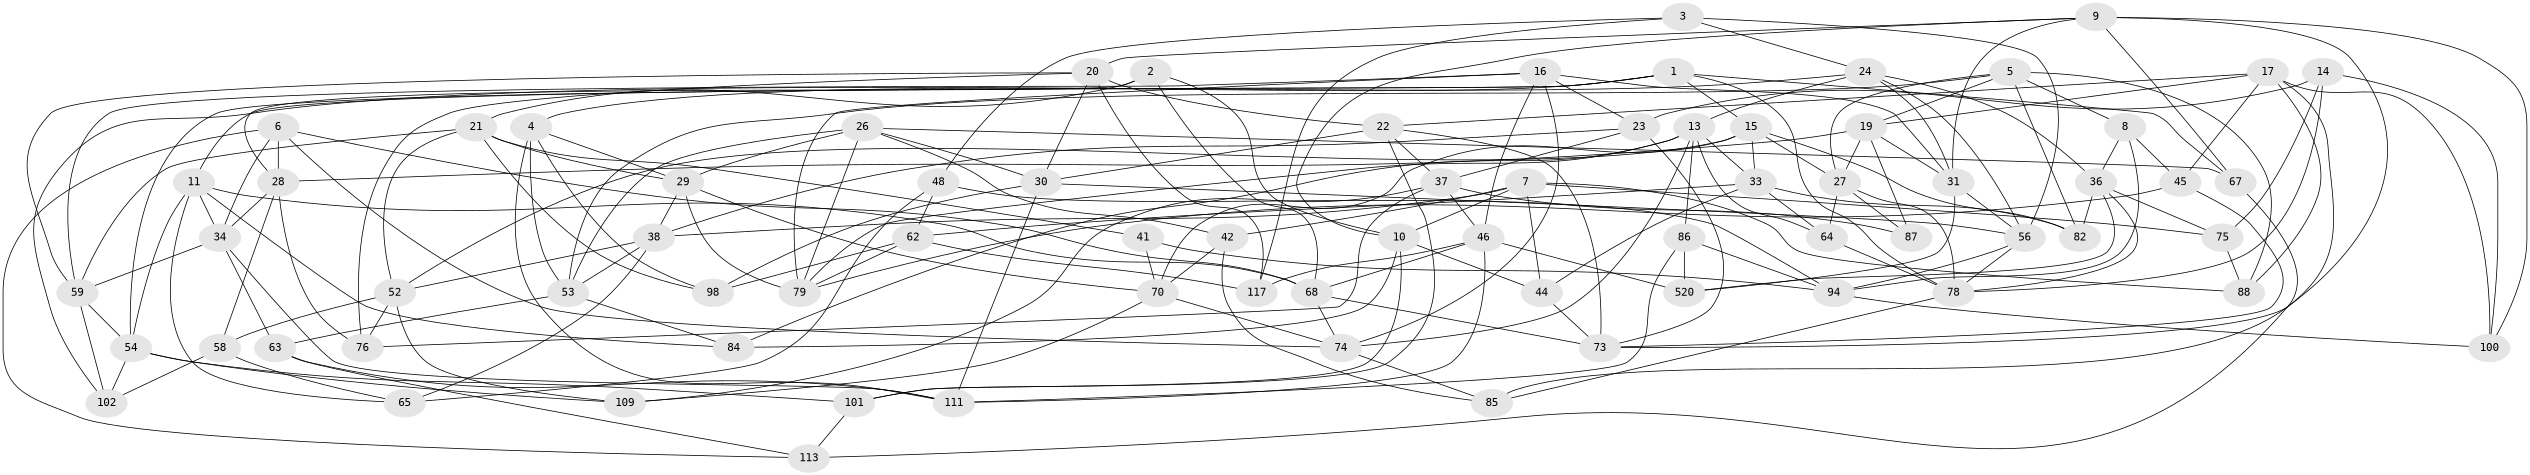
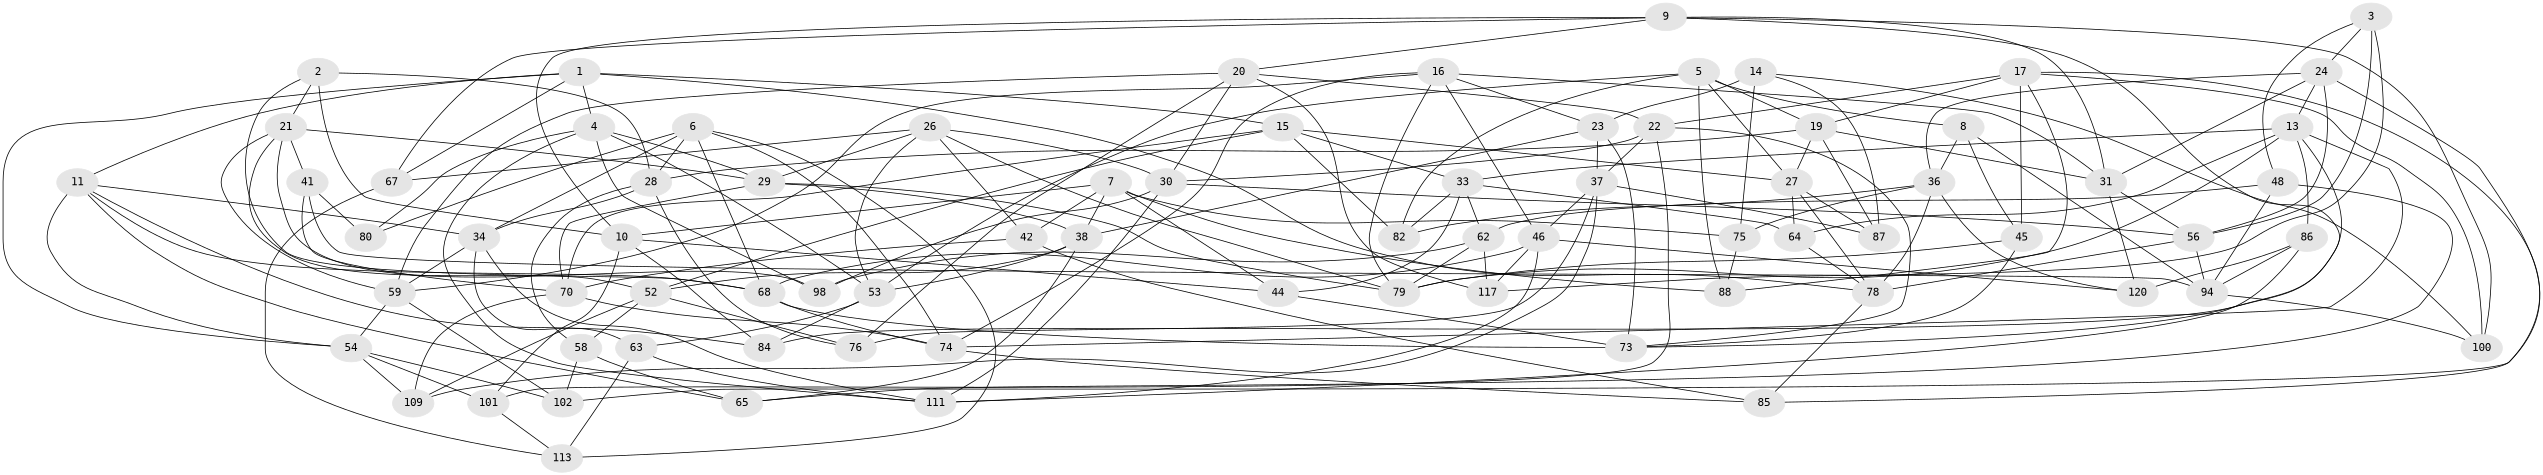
none -> (366, 238)
(2206, 268) -> (1855, 129)
(1684, 293) -> (2137, 293)
